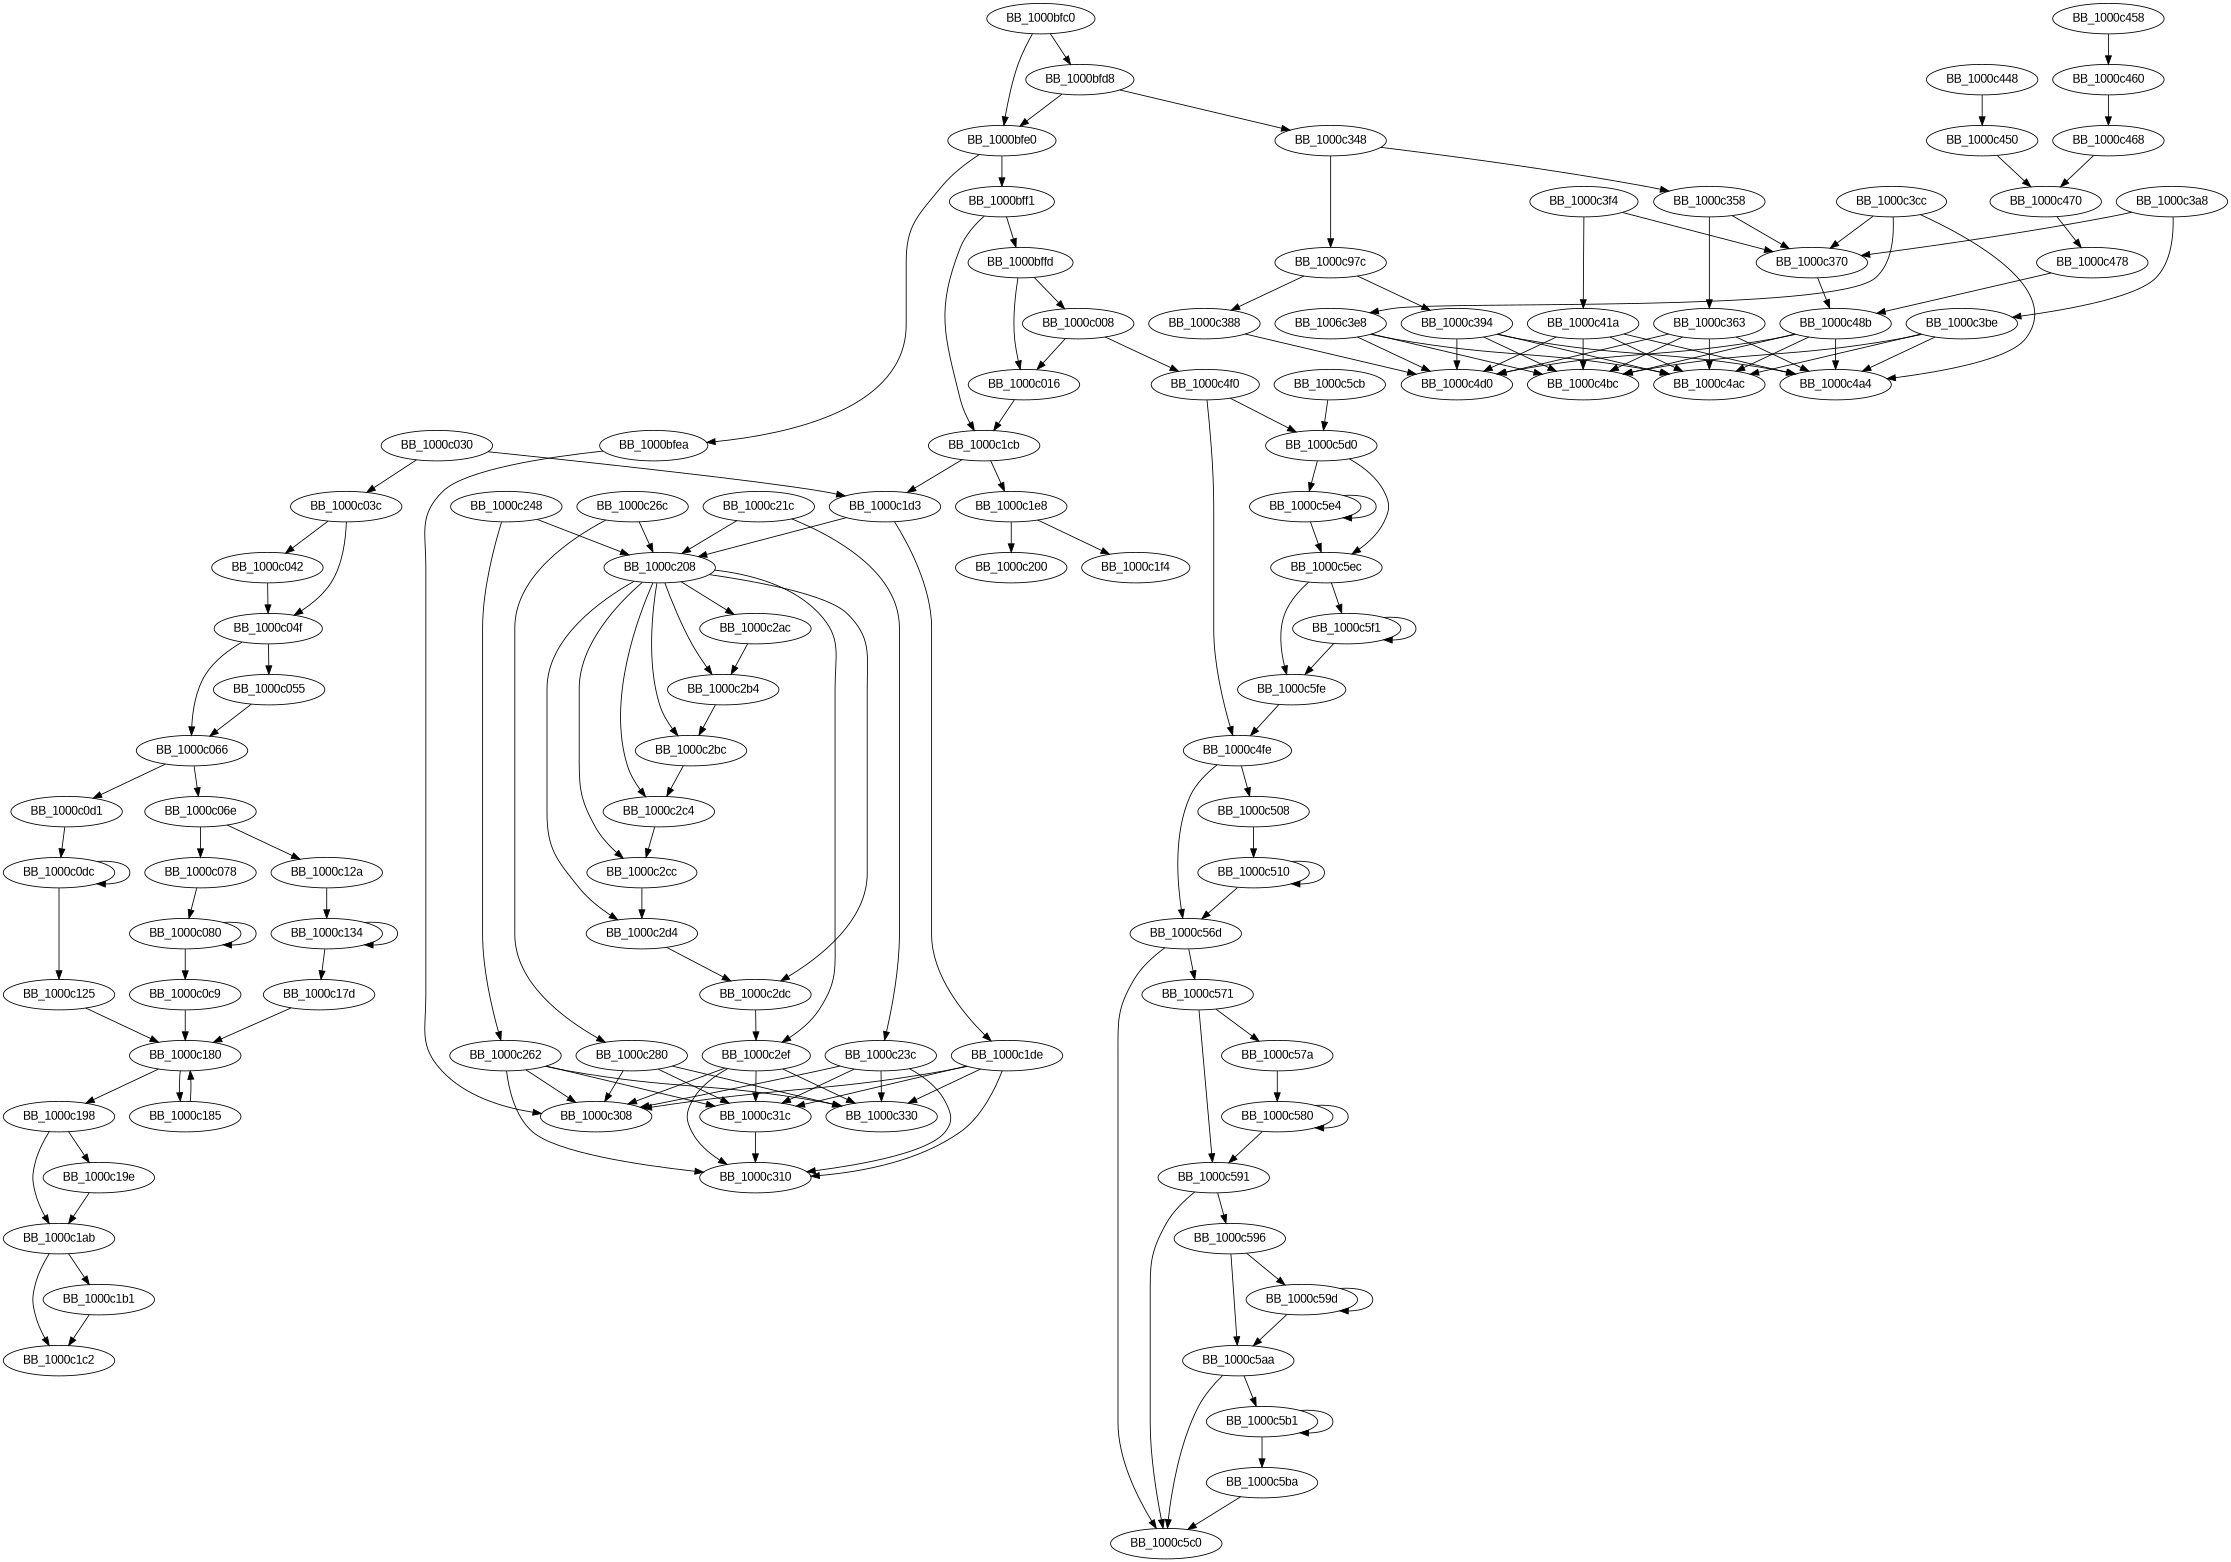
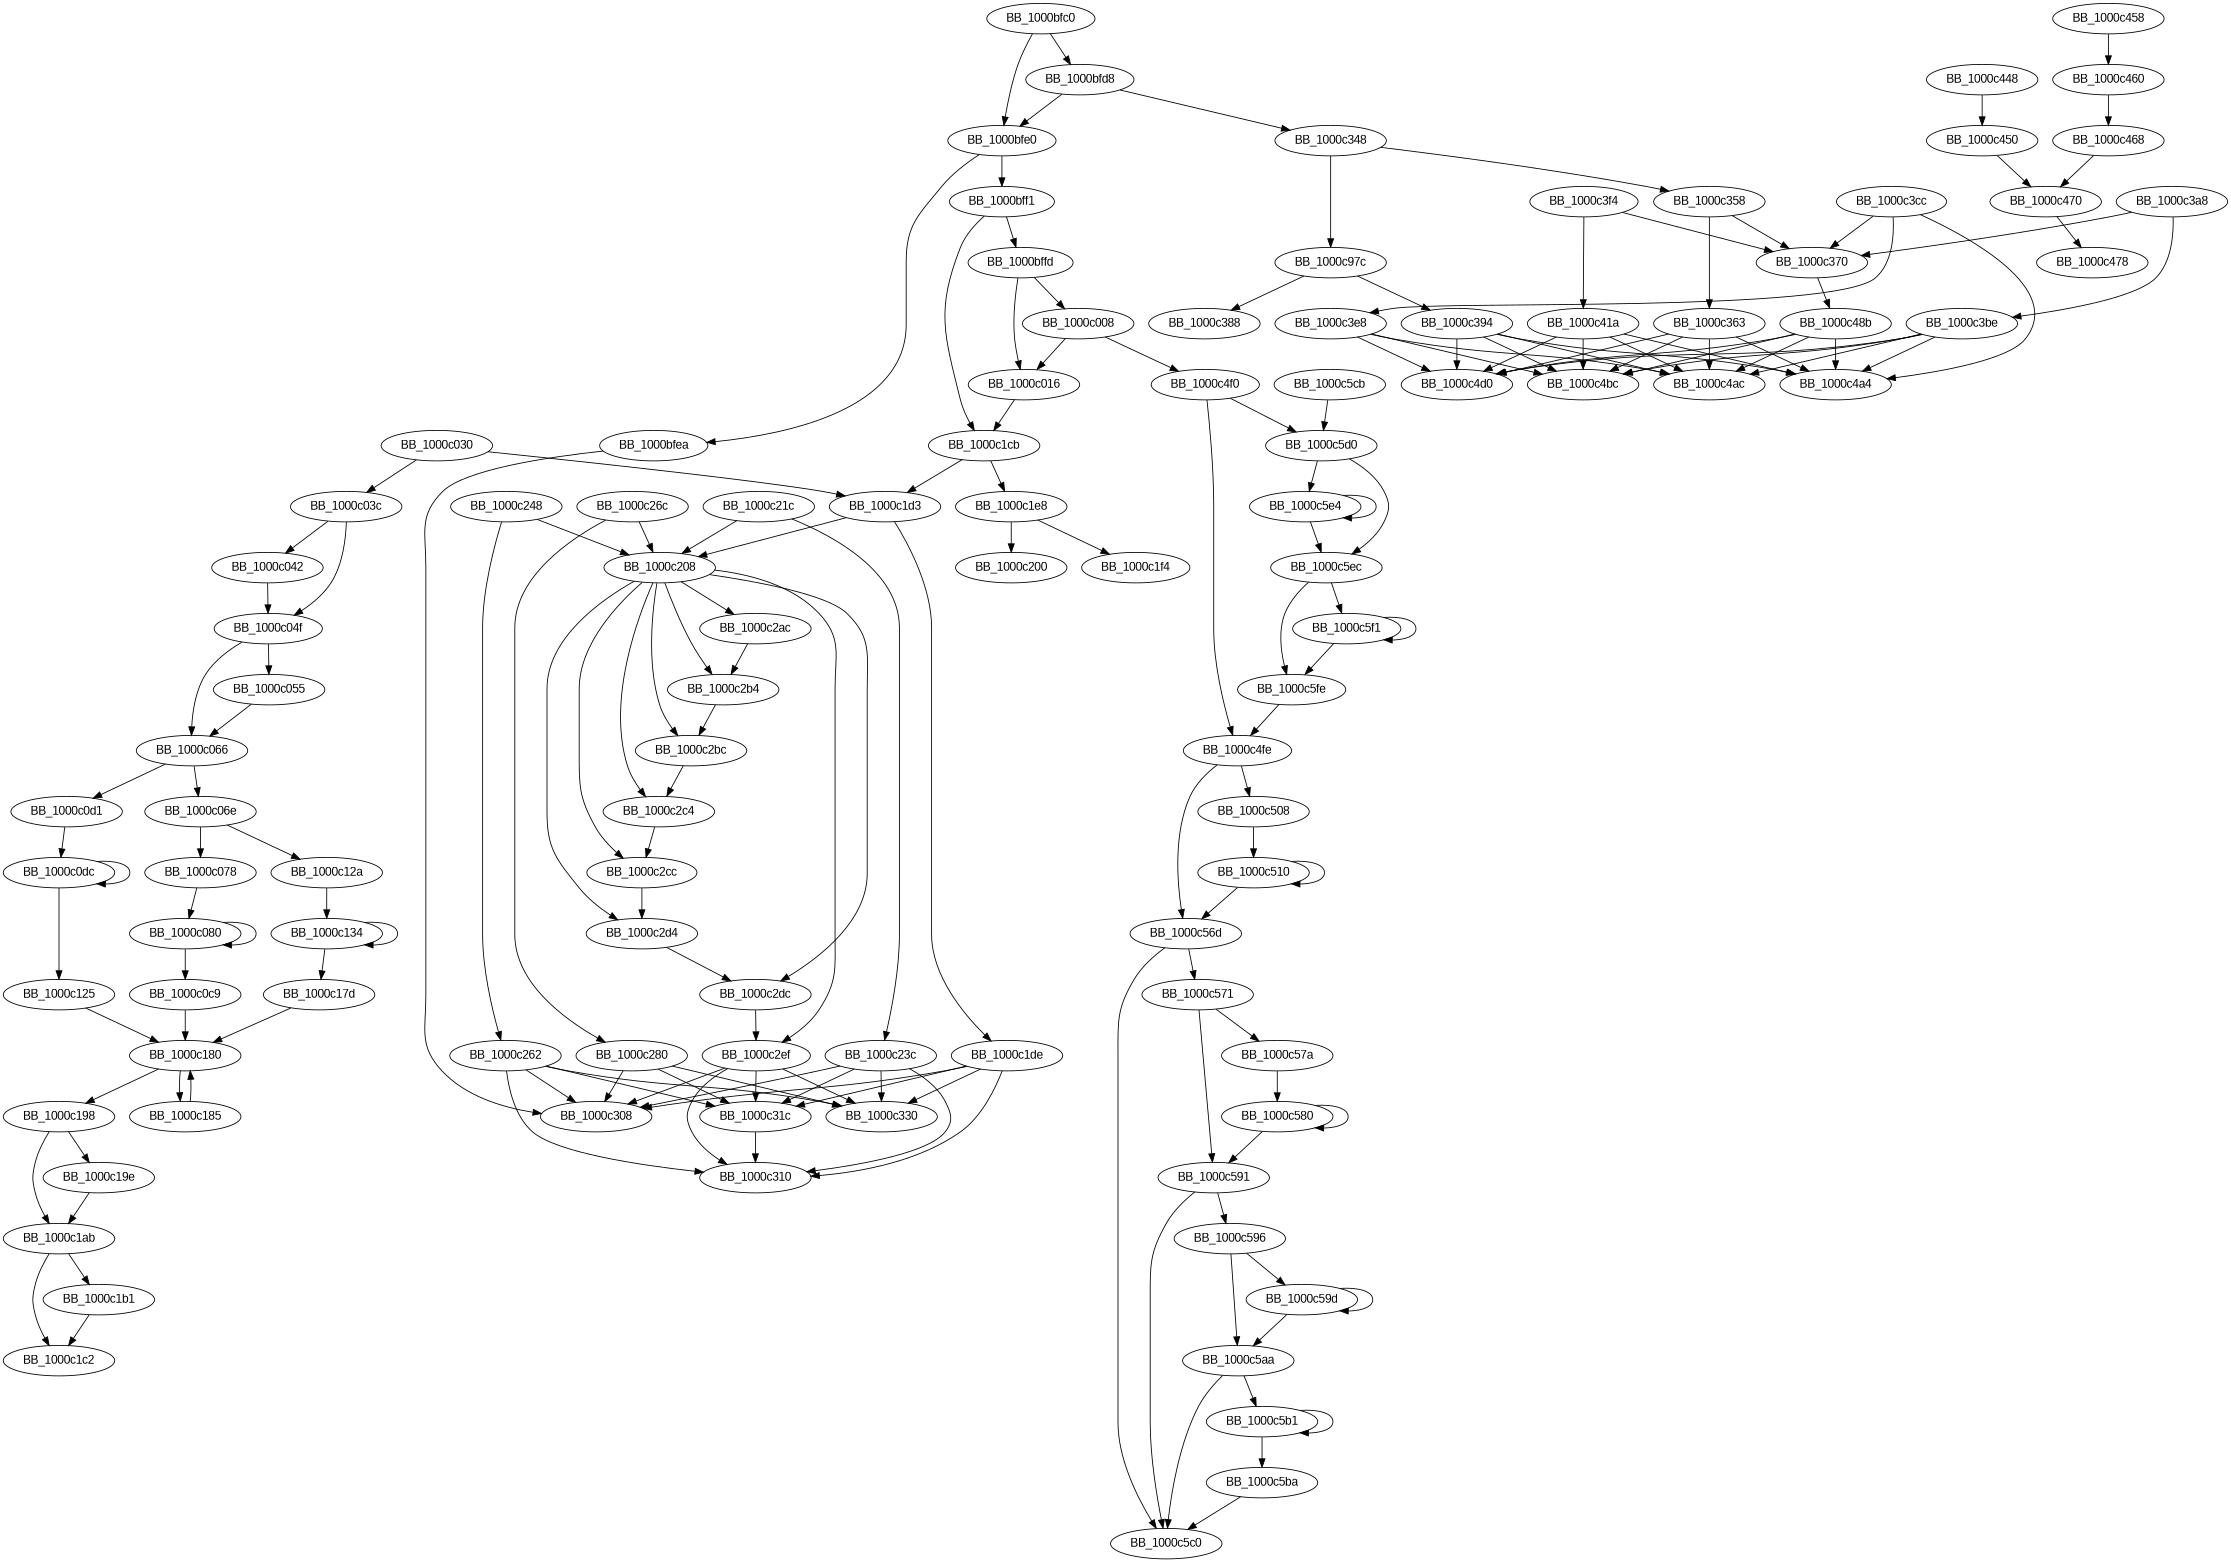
(1968, 292) -> none
(1331, 324) -> (1331, 324)
(1327, 353) -> (1714, 354)
